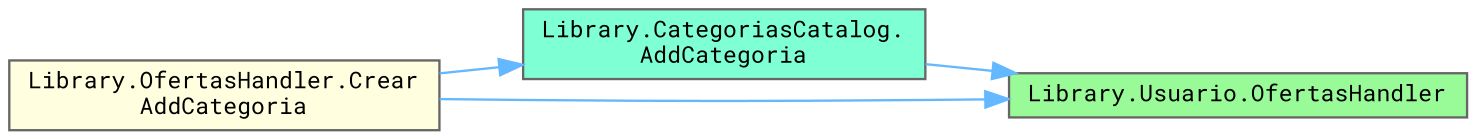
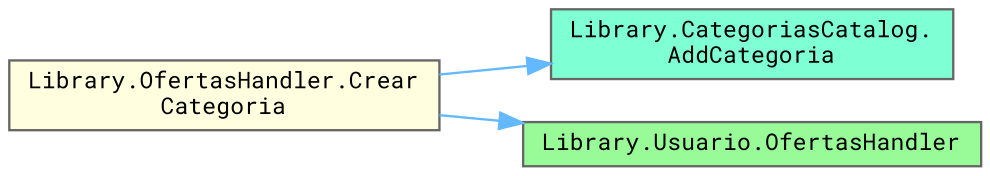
(959, 68) -> none
(224, 95) -> (224, 95)
